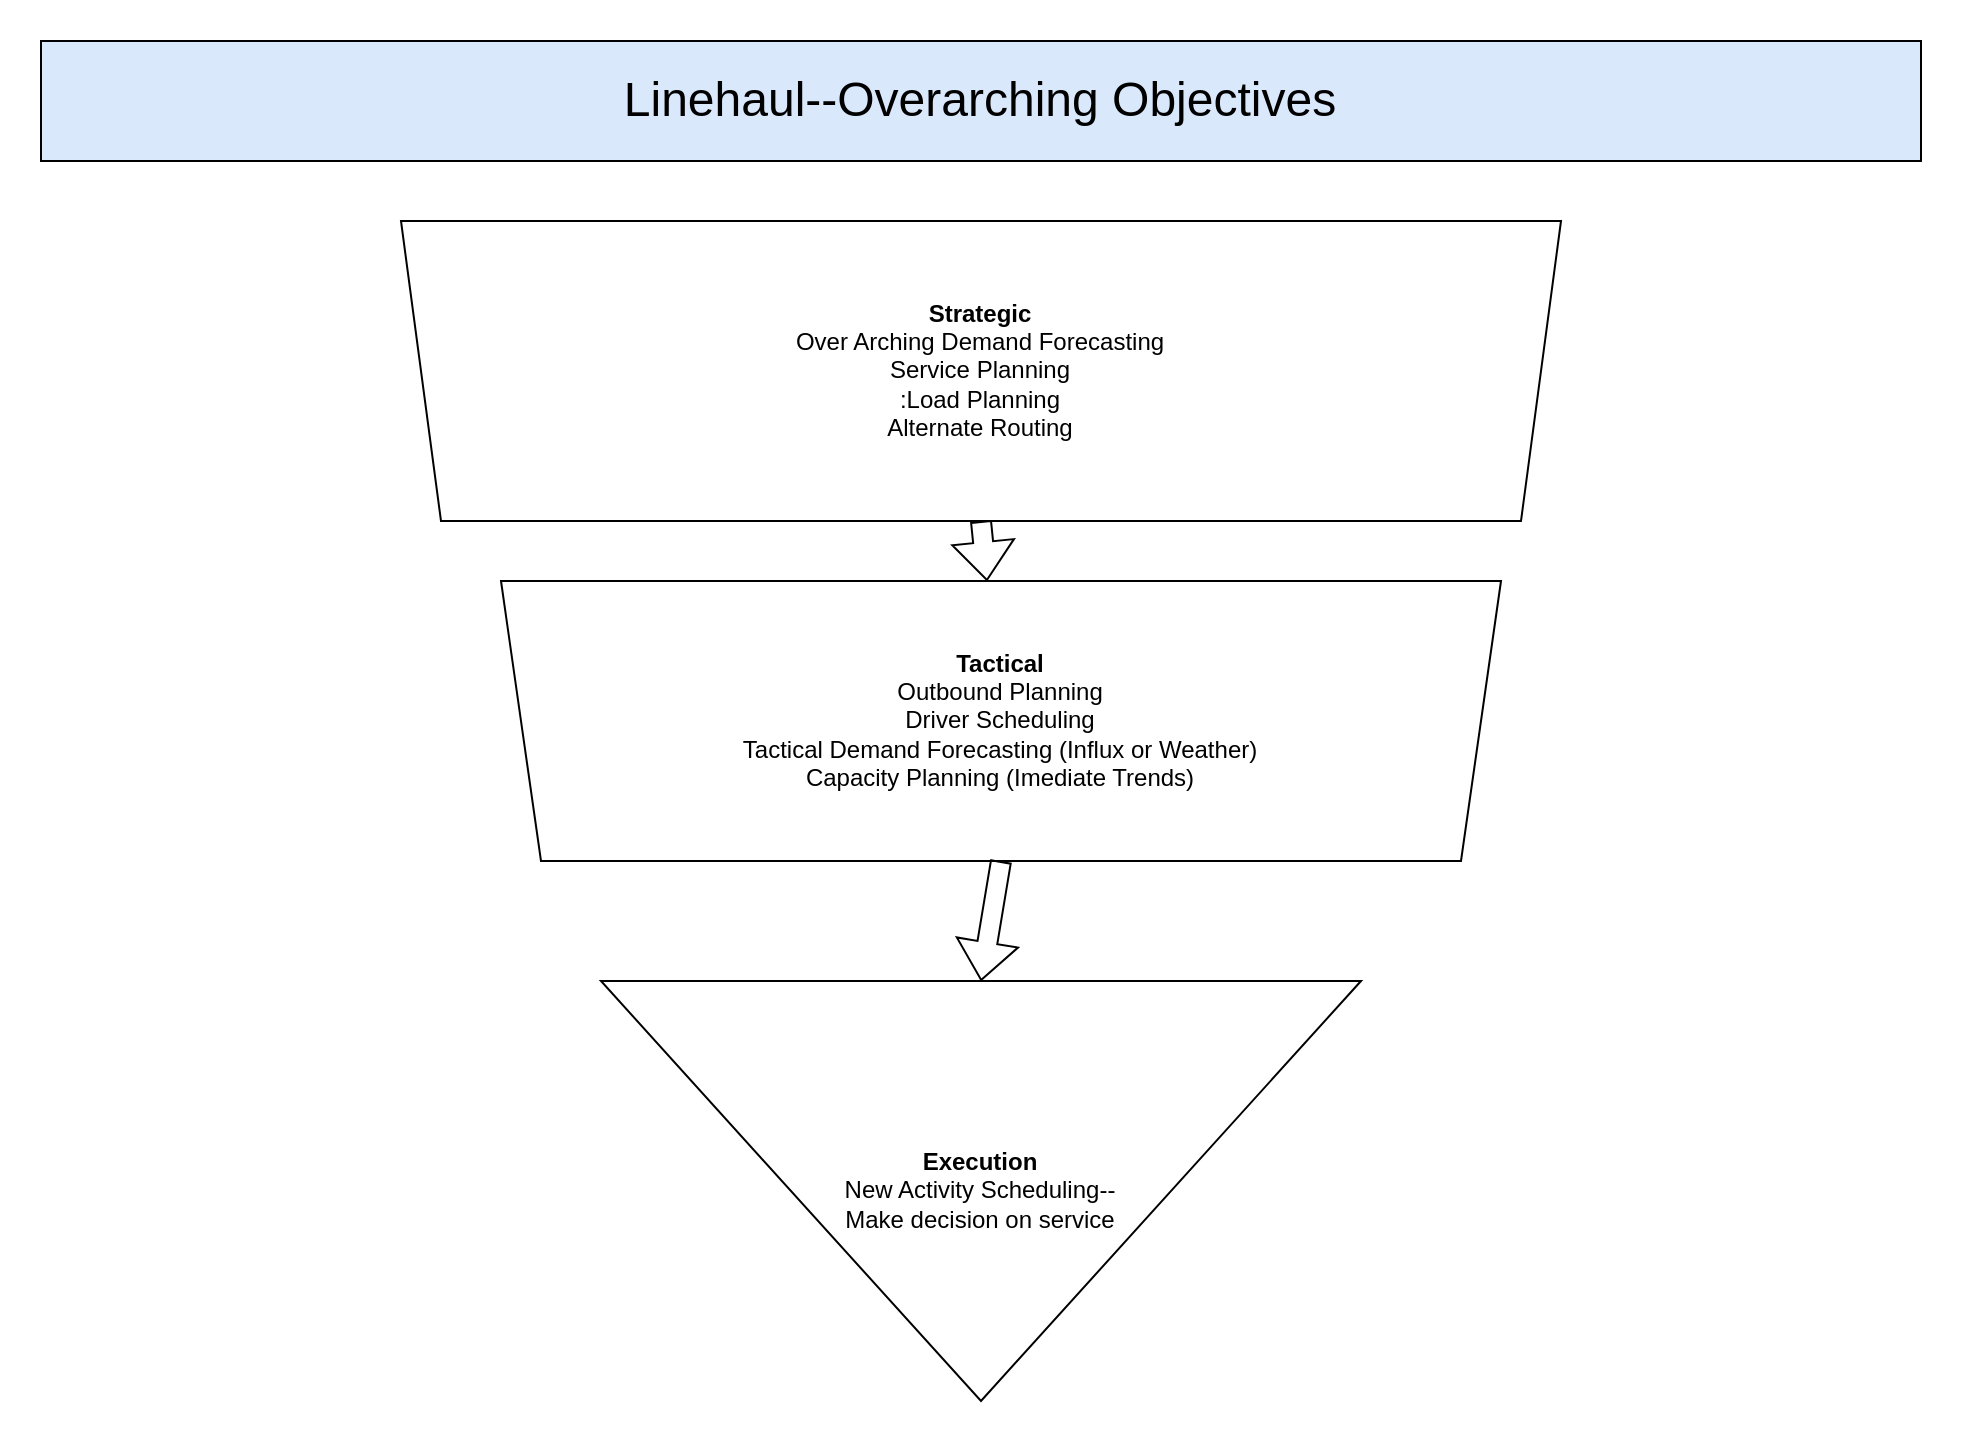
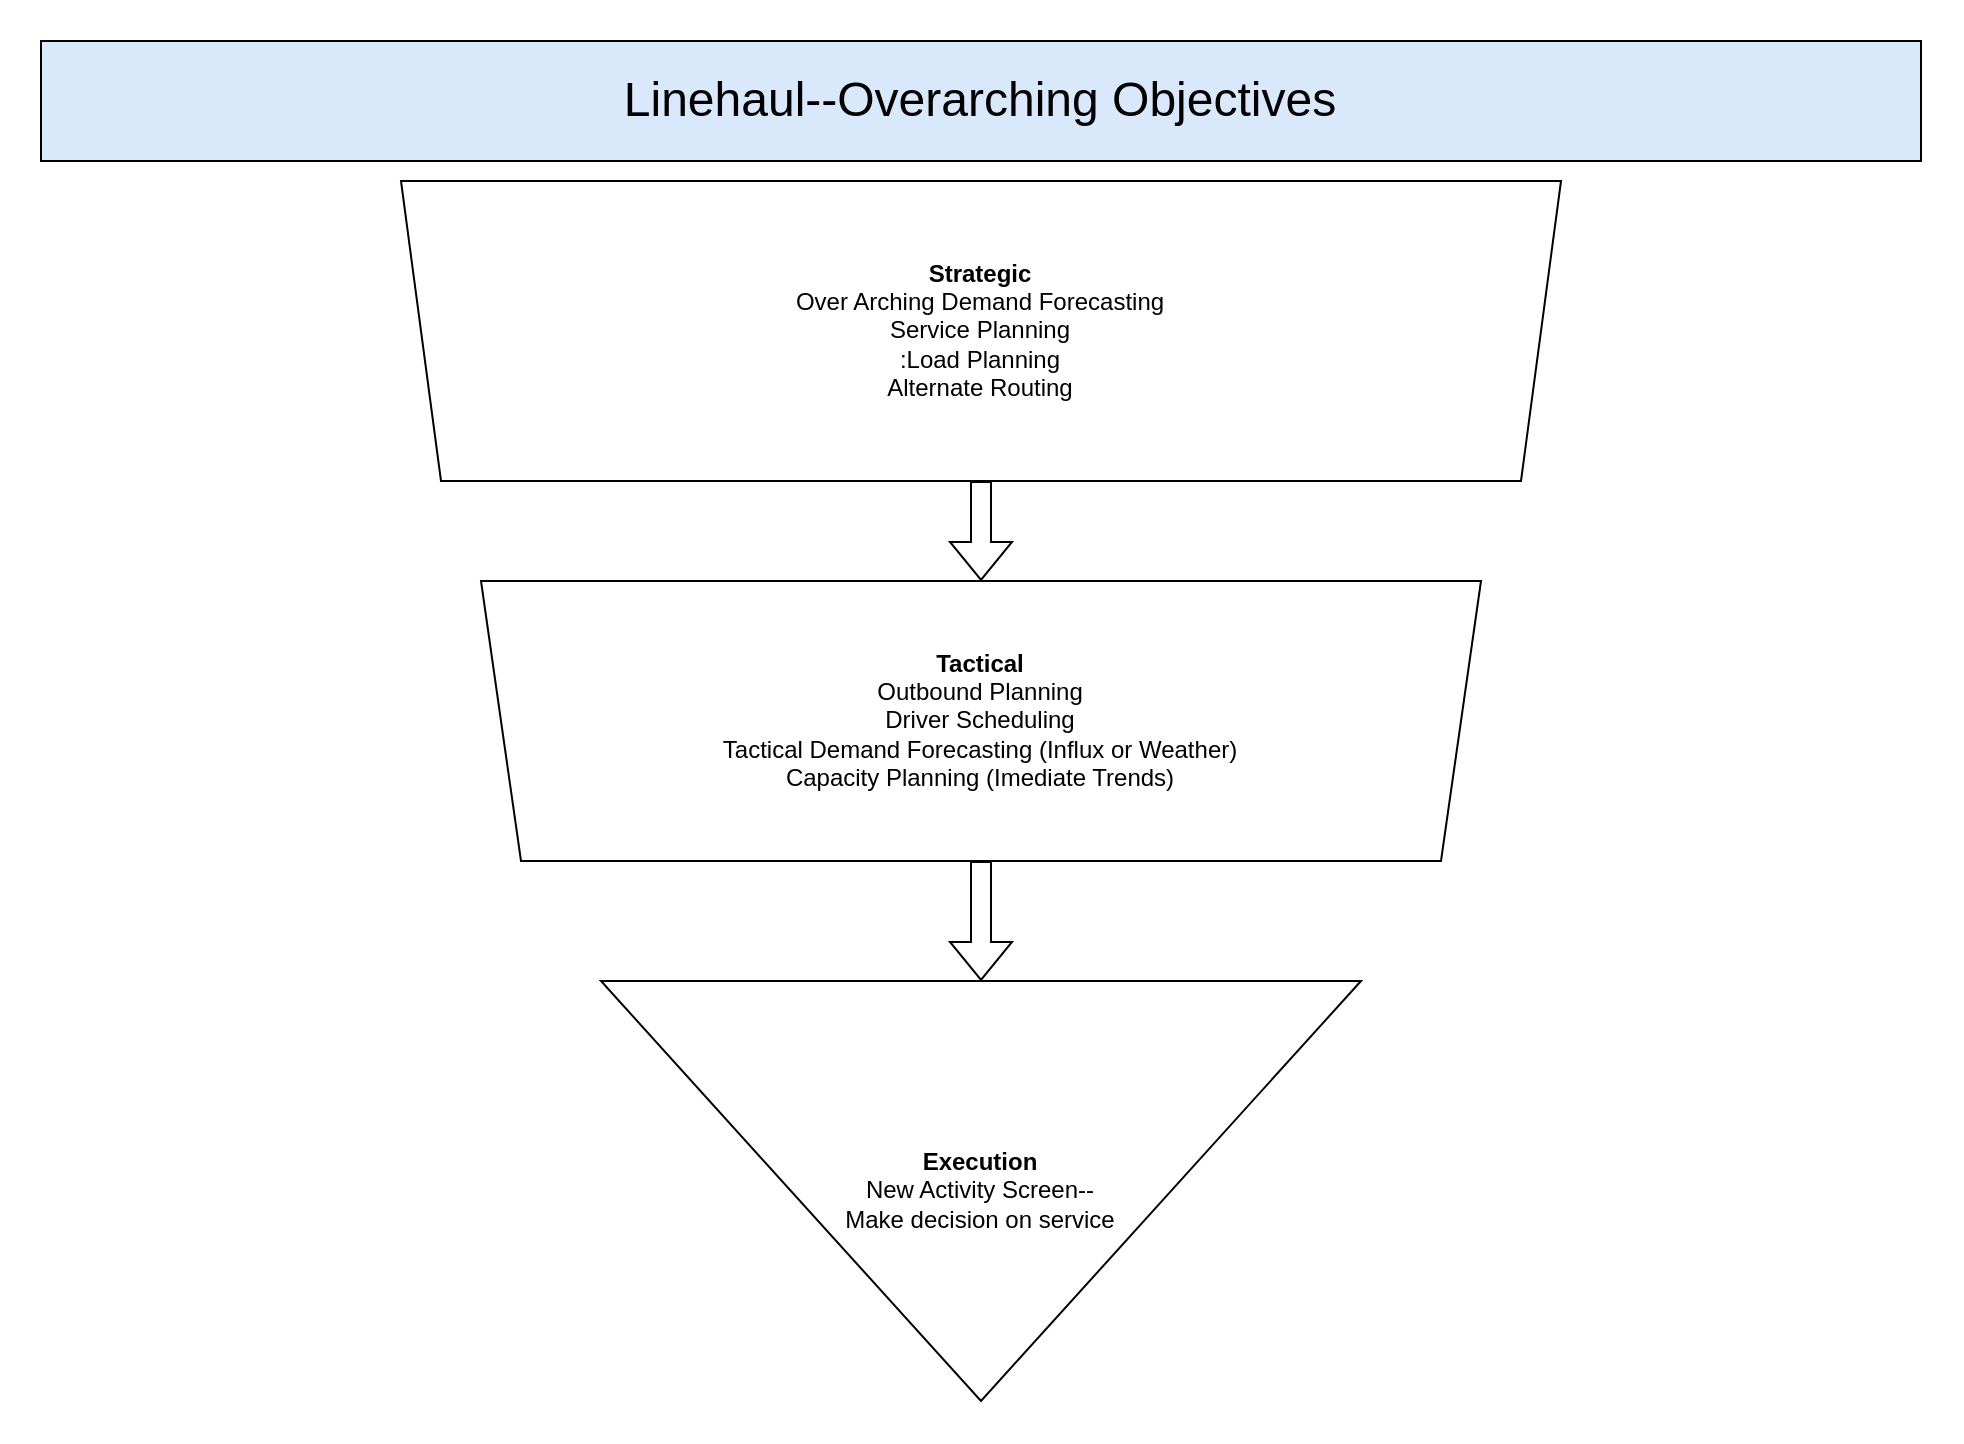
(981, 371) -> (981, 331)
(1001, 721) -> (981, 721)
(981, 1191) -> (981, 1191)
